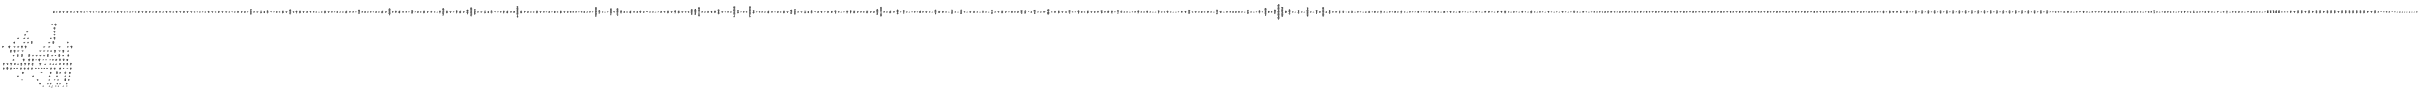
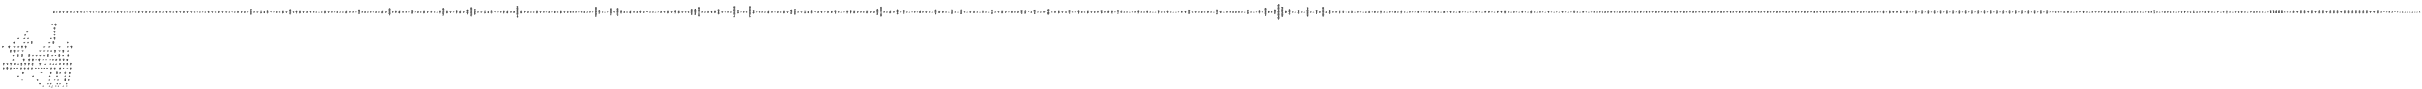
none -> (2230, 12)
